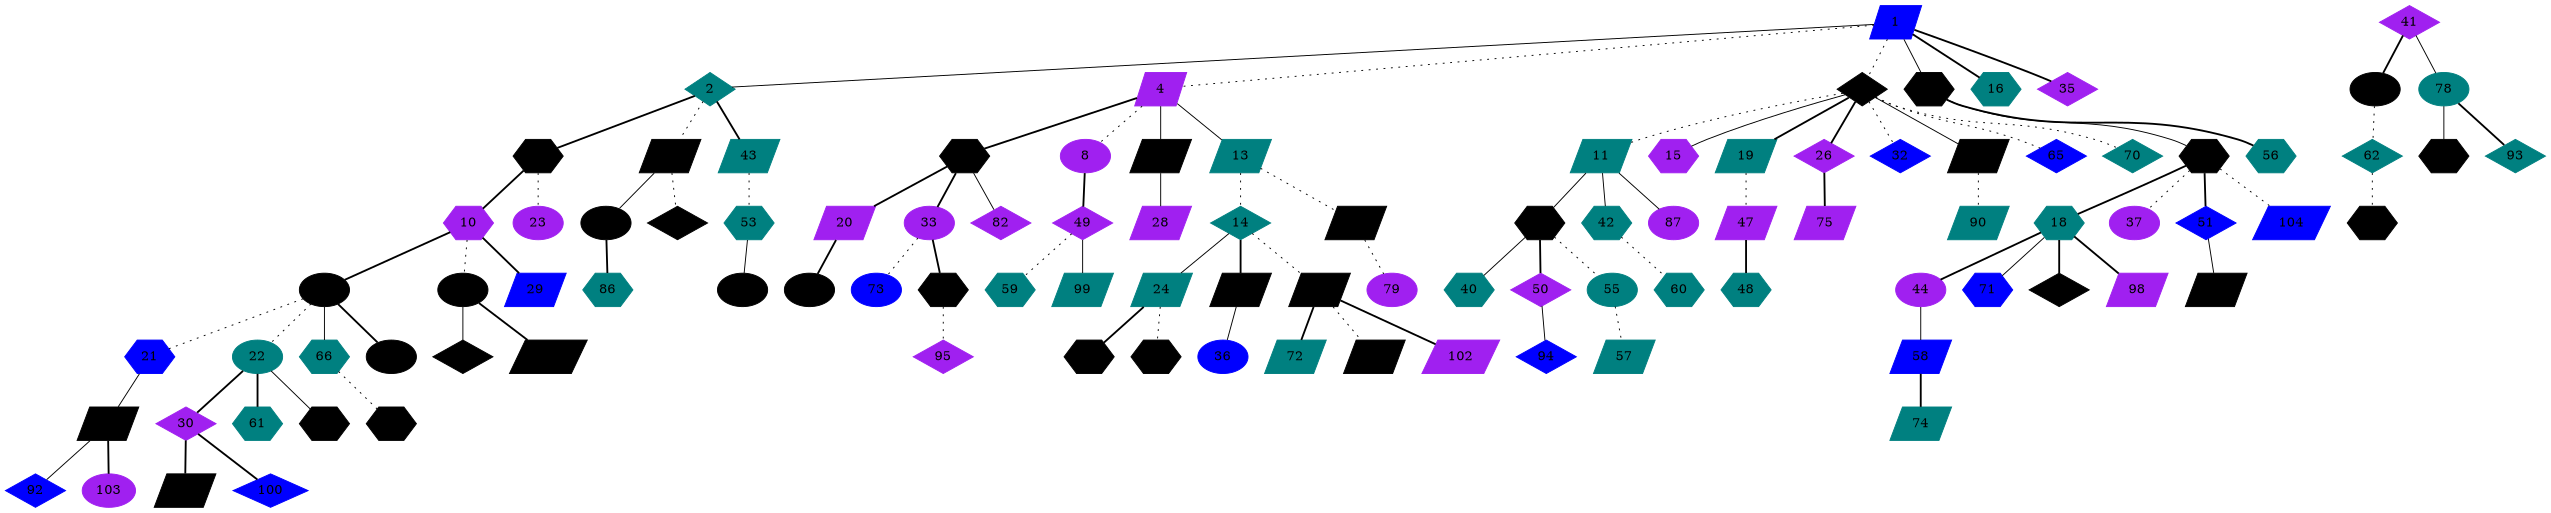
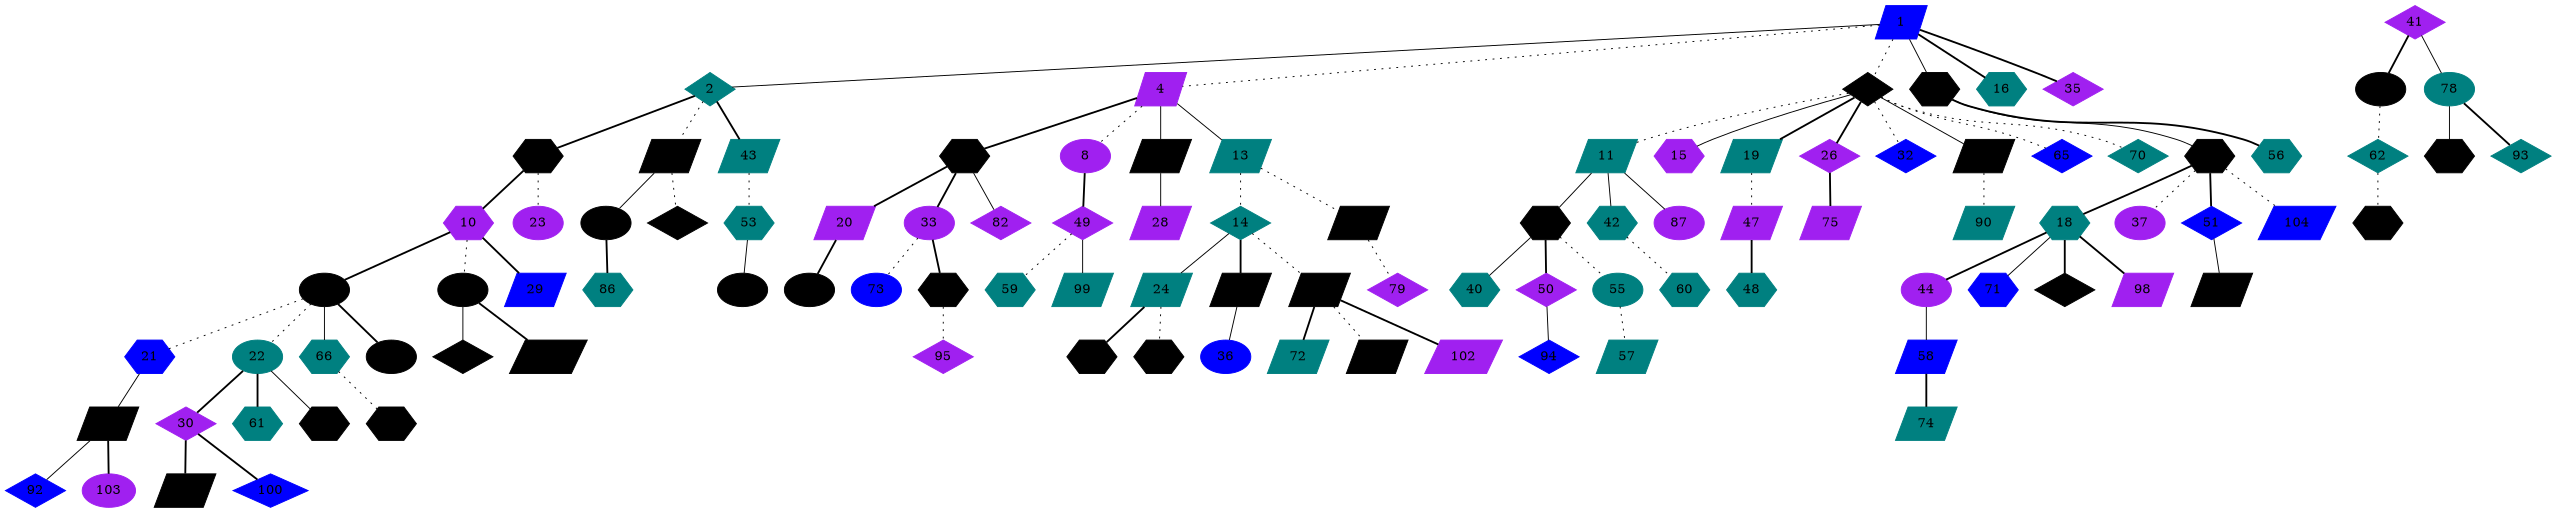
(1392, 290) -> (1398, 290)
